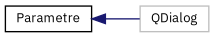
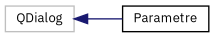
(123, 19) -> (105, 19)
